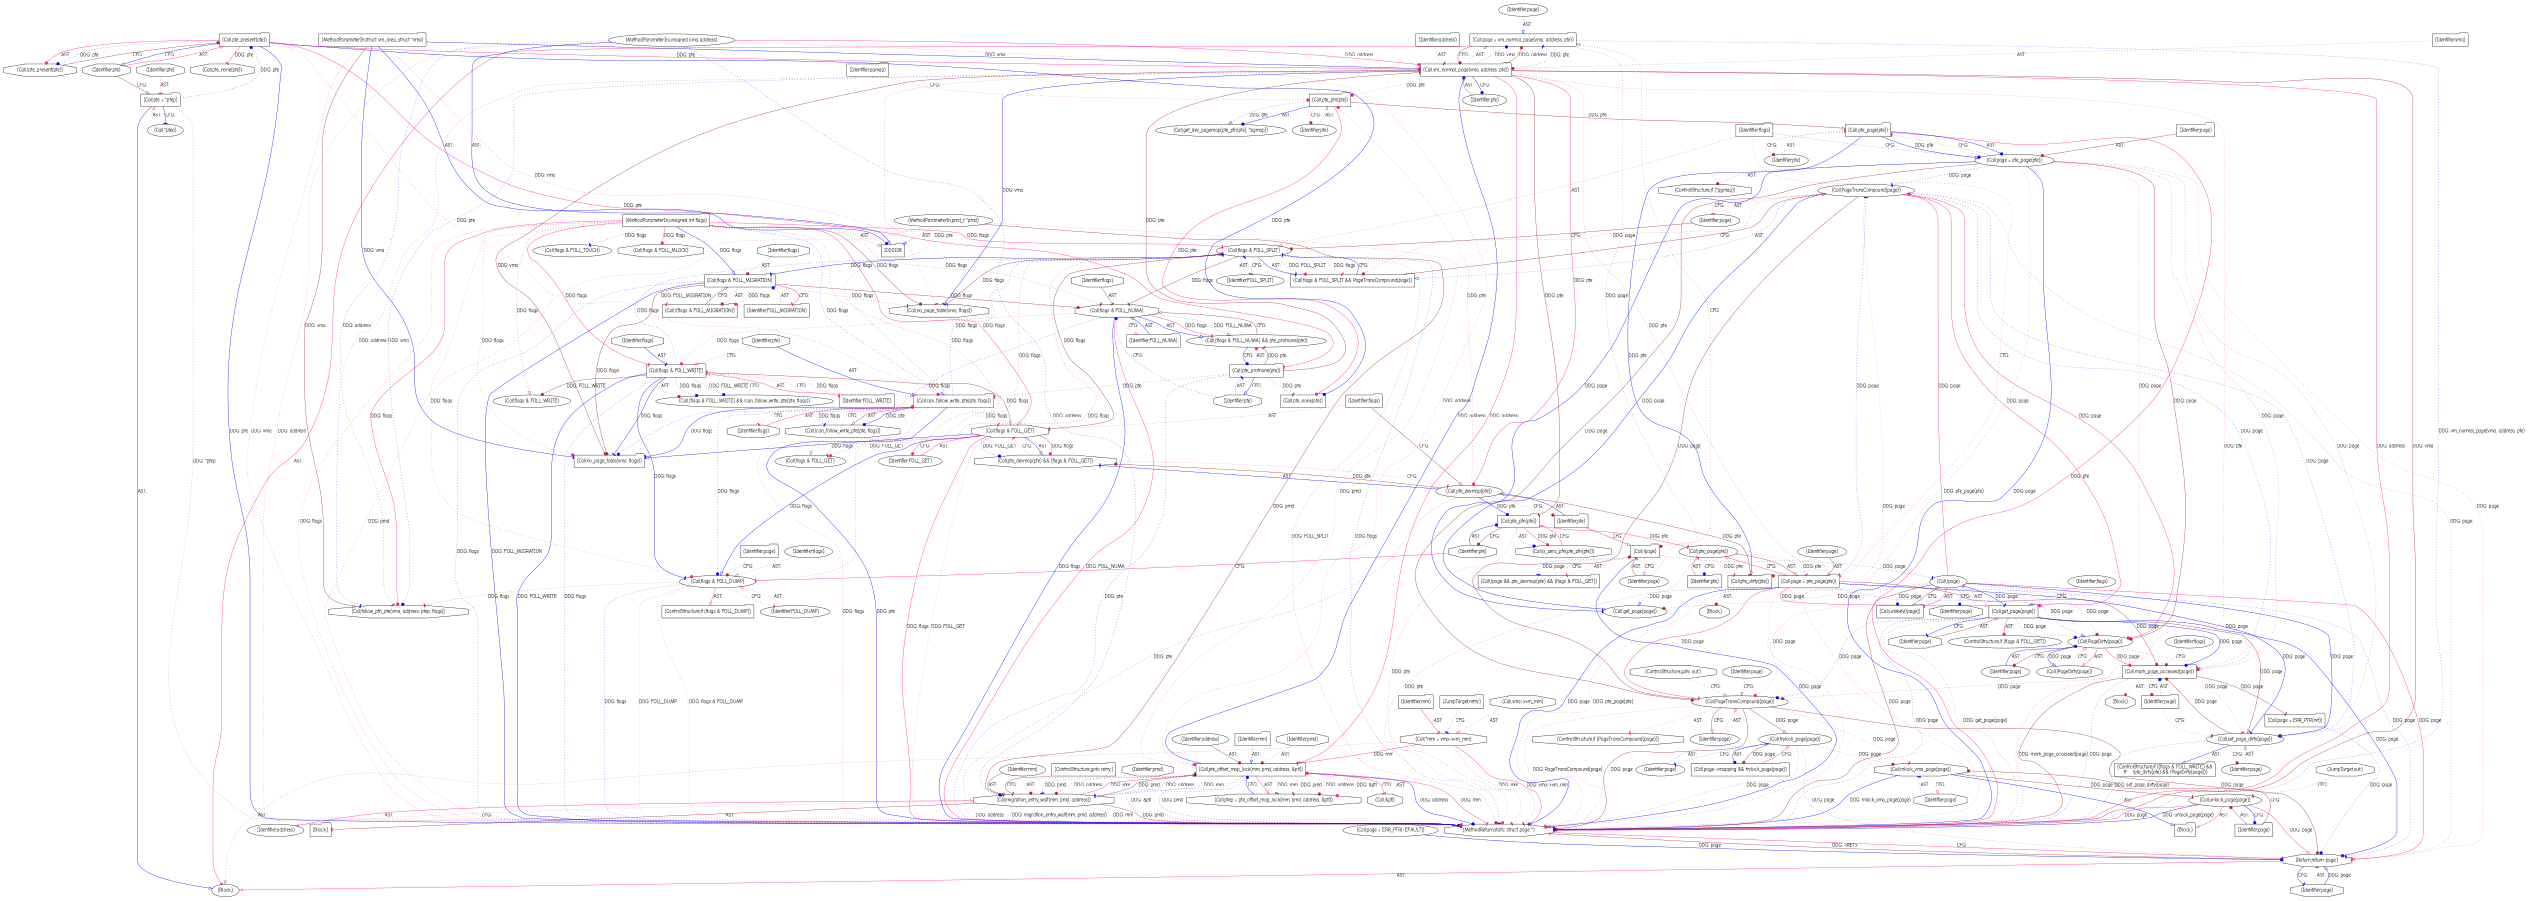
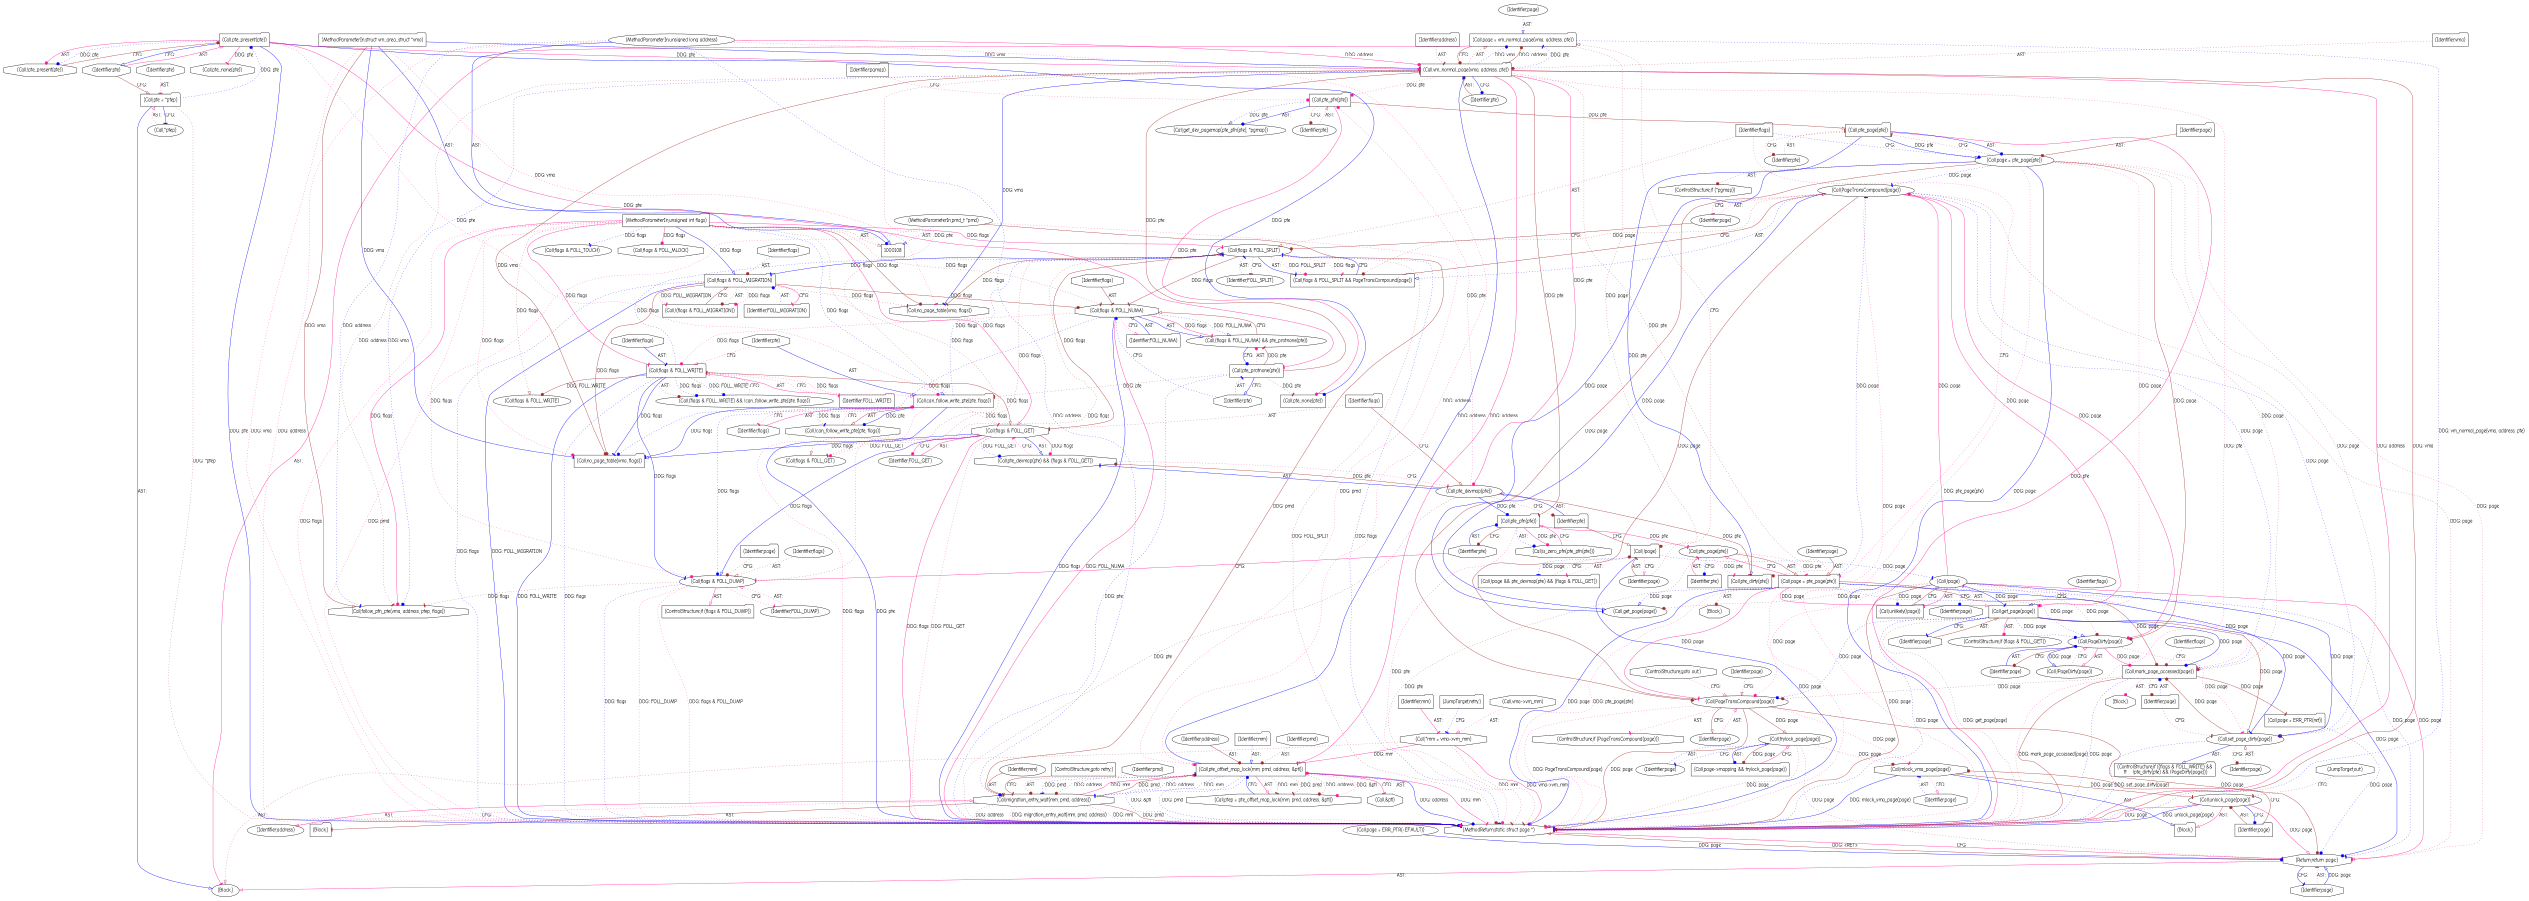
(872, 408) -> (872, 408)
(2439, 419) -> (2439, 419)
